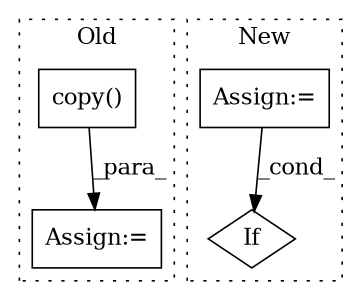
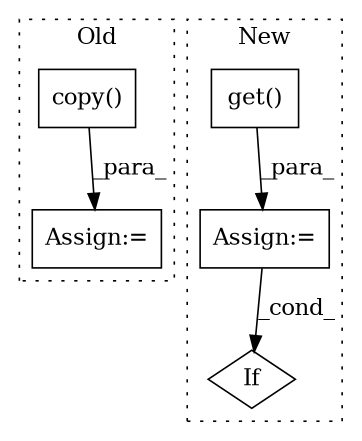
none -> (255, 98)
